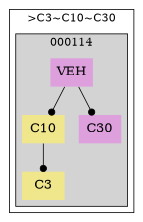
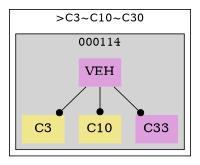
(100, 129) -> (157, 129)
(43, 154) -> (74, 99)
